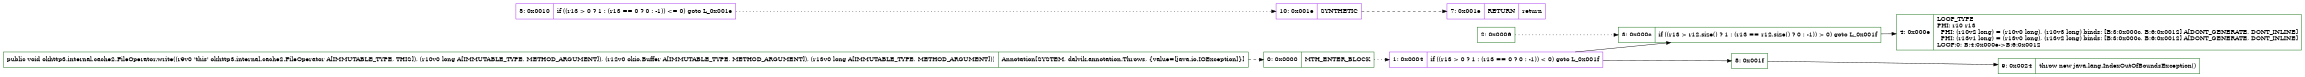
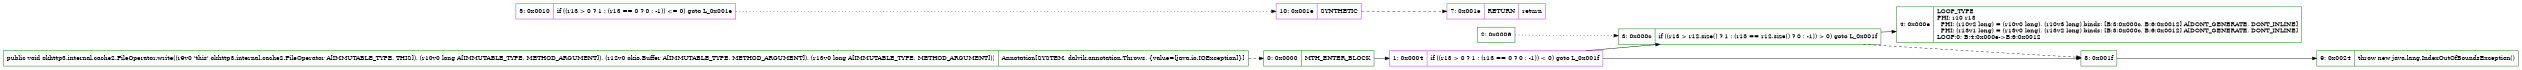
none -> (1970, 51)
(1380, 60) -> (1380, 58)
